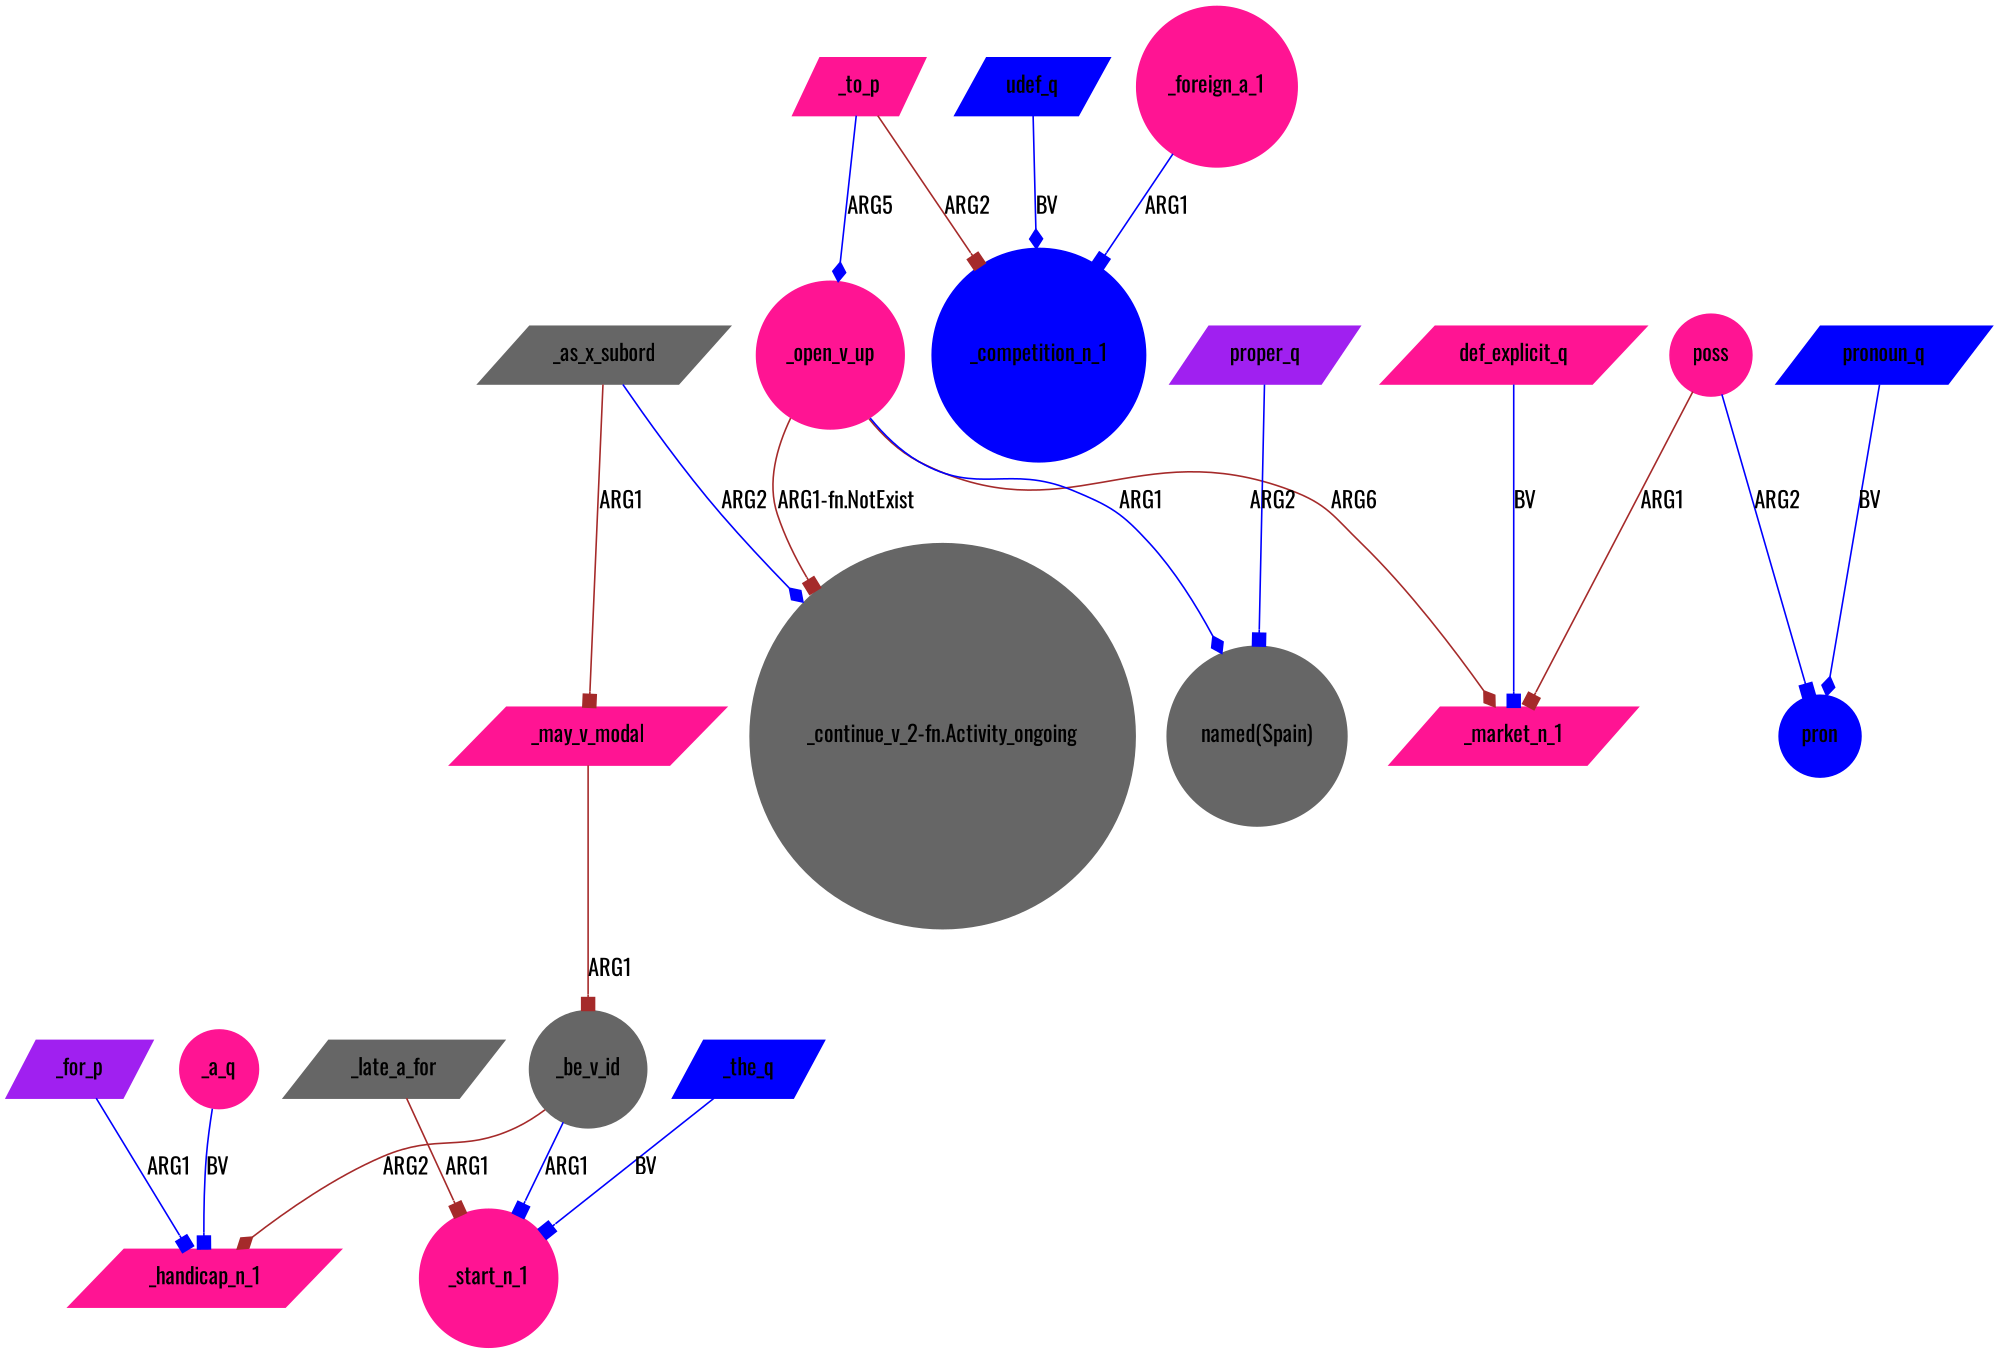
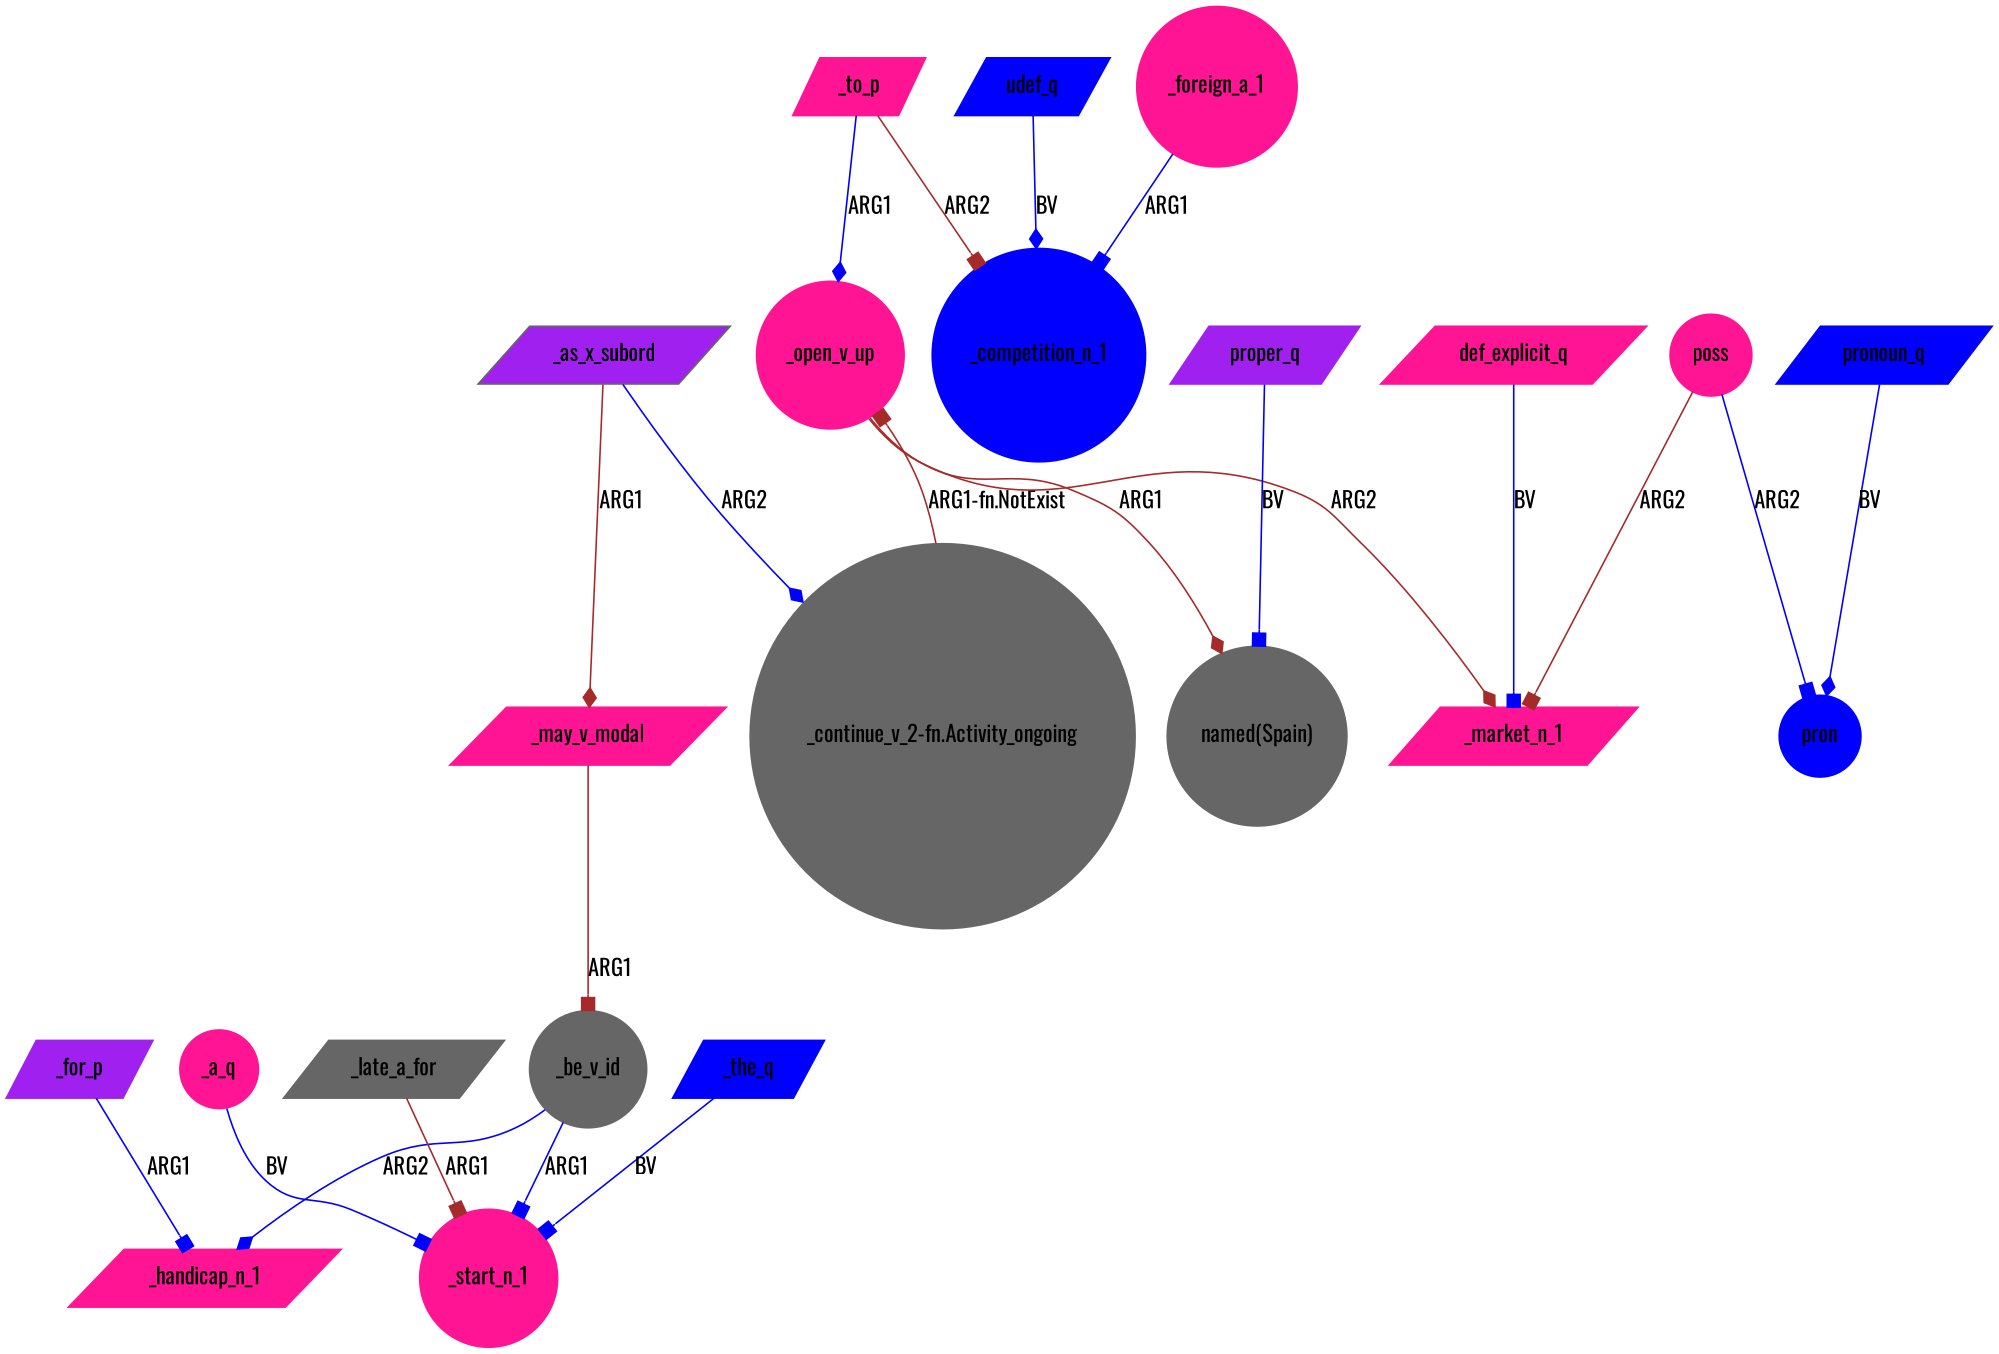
(870, 208) -> (870, 208)
(604, 355) -> (604, 355)
(1085, 495) -> (1085, 495)
(774, 500) -> (918, 482)
(1273, 502) -> (1273, 502)
(1354, 502) -> (1354, 502)
(1663, 502) -> (1663, 502)
(596, 538) -> (596, 538)
(391, 1153) -> (391, 1153)
(205, 1171) -> (288, 1195)
